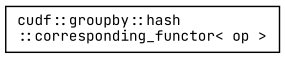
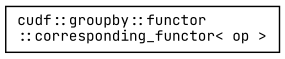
(143, 29) -> (143, 29)
